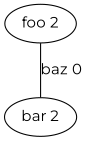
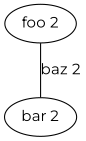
(62, 70) -> (61, 70)
